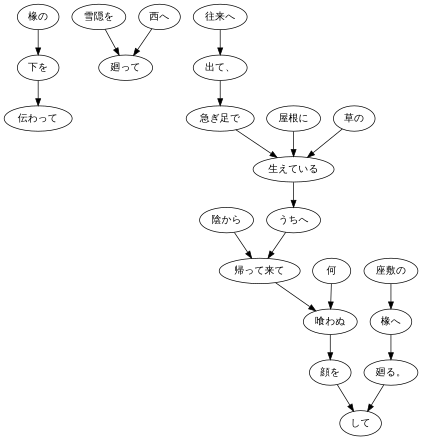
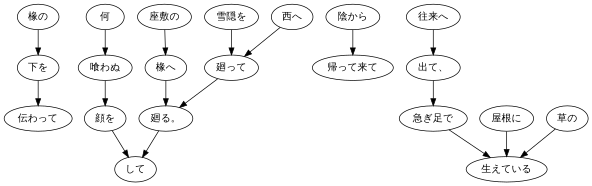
none -> (201, 91)
(294, 220) -> none
(293, 295) -> none
